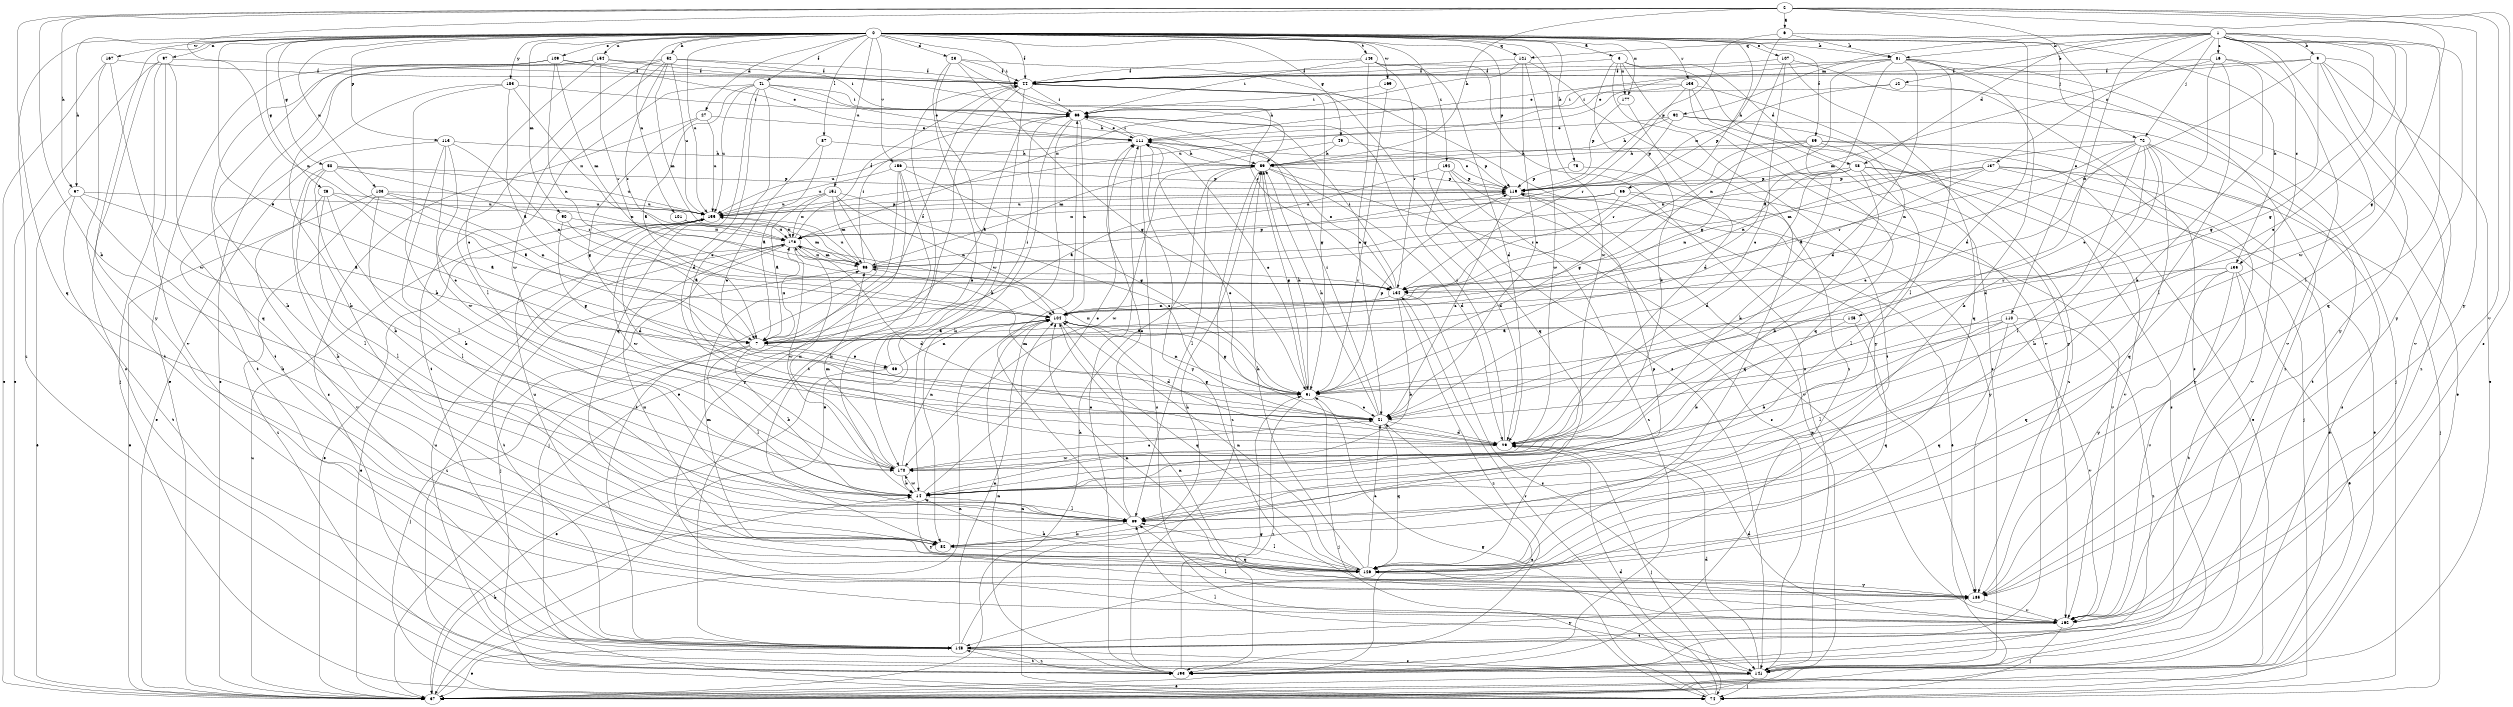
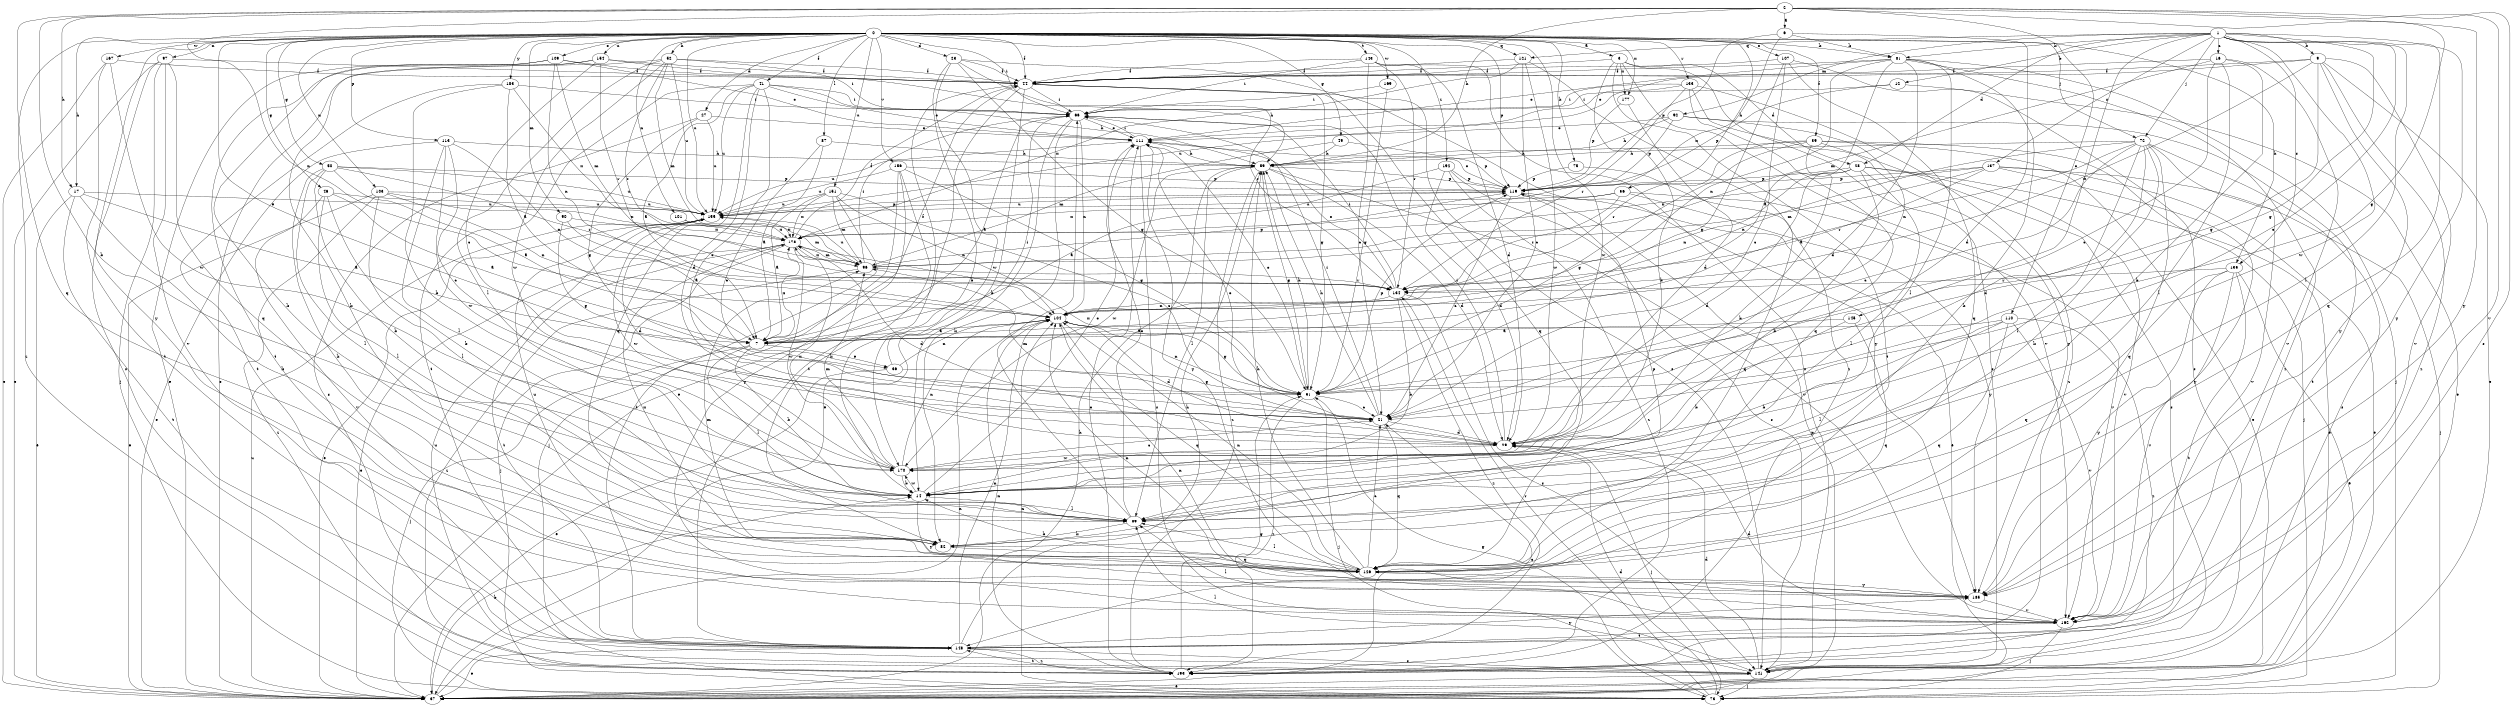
(77, 192) -> (77, 192)
(1713, 699) -> (1713, 699)
